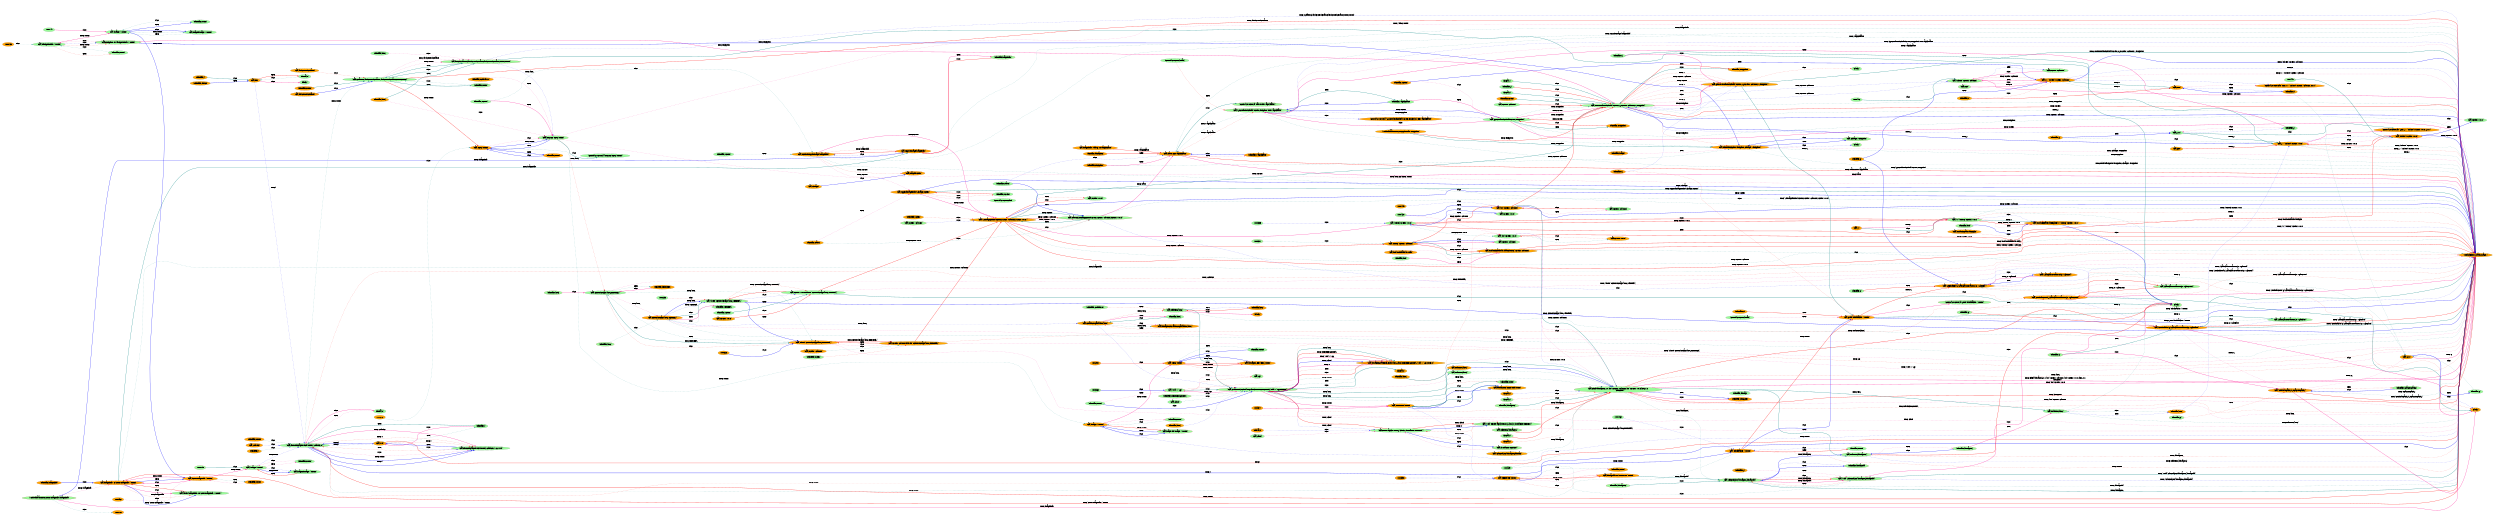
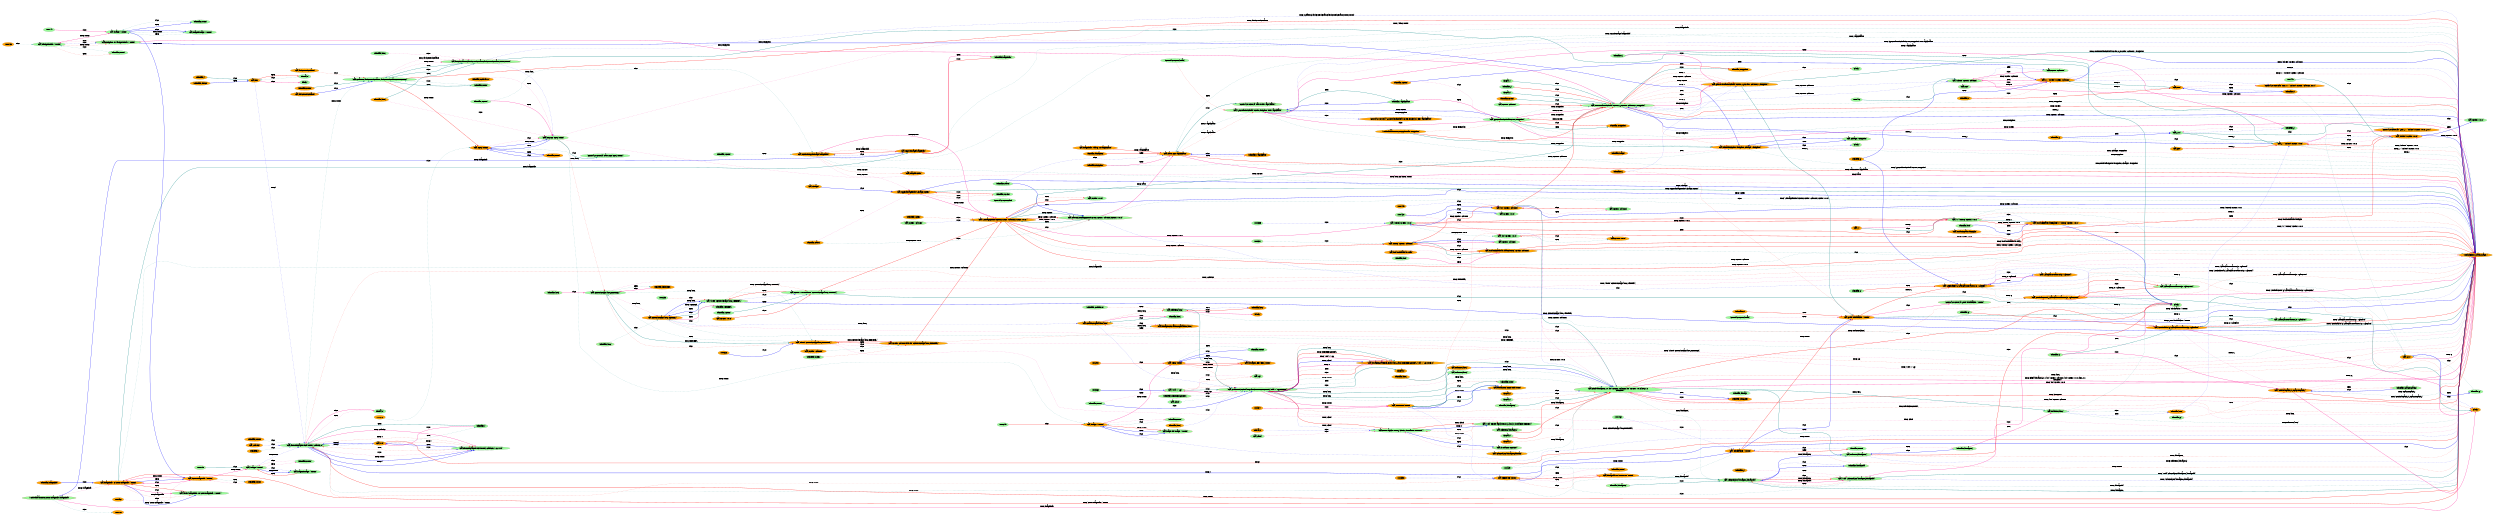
none -> (1463, 129)
(605, 156) -> (605, 156)
(863, 181) -> (856, 190)
none -> (2004, 298)
(764, 329) -> (689, 312)
none -> (1003, 425)
